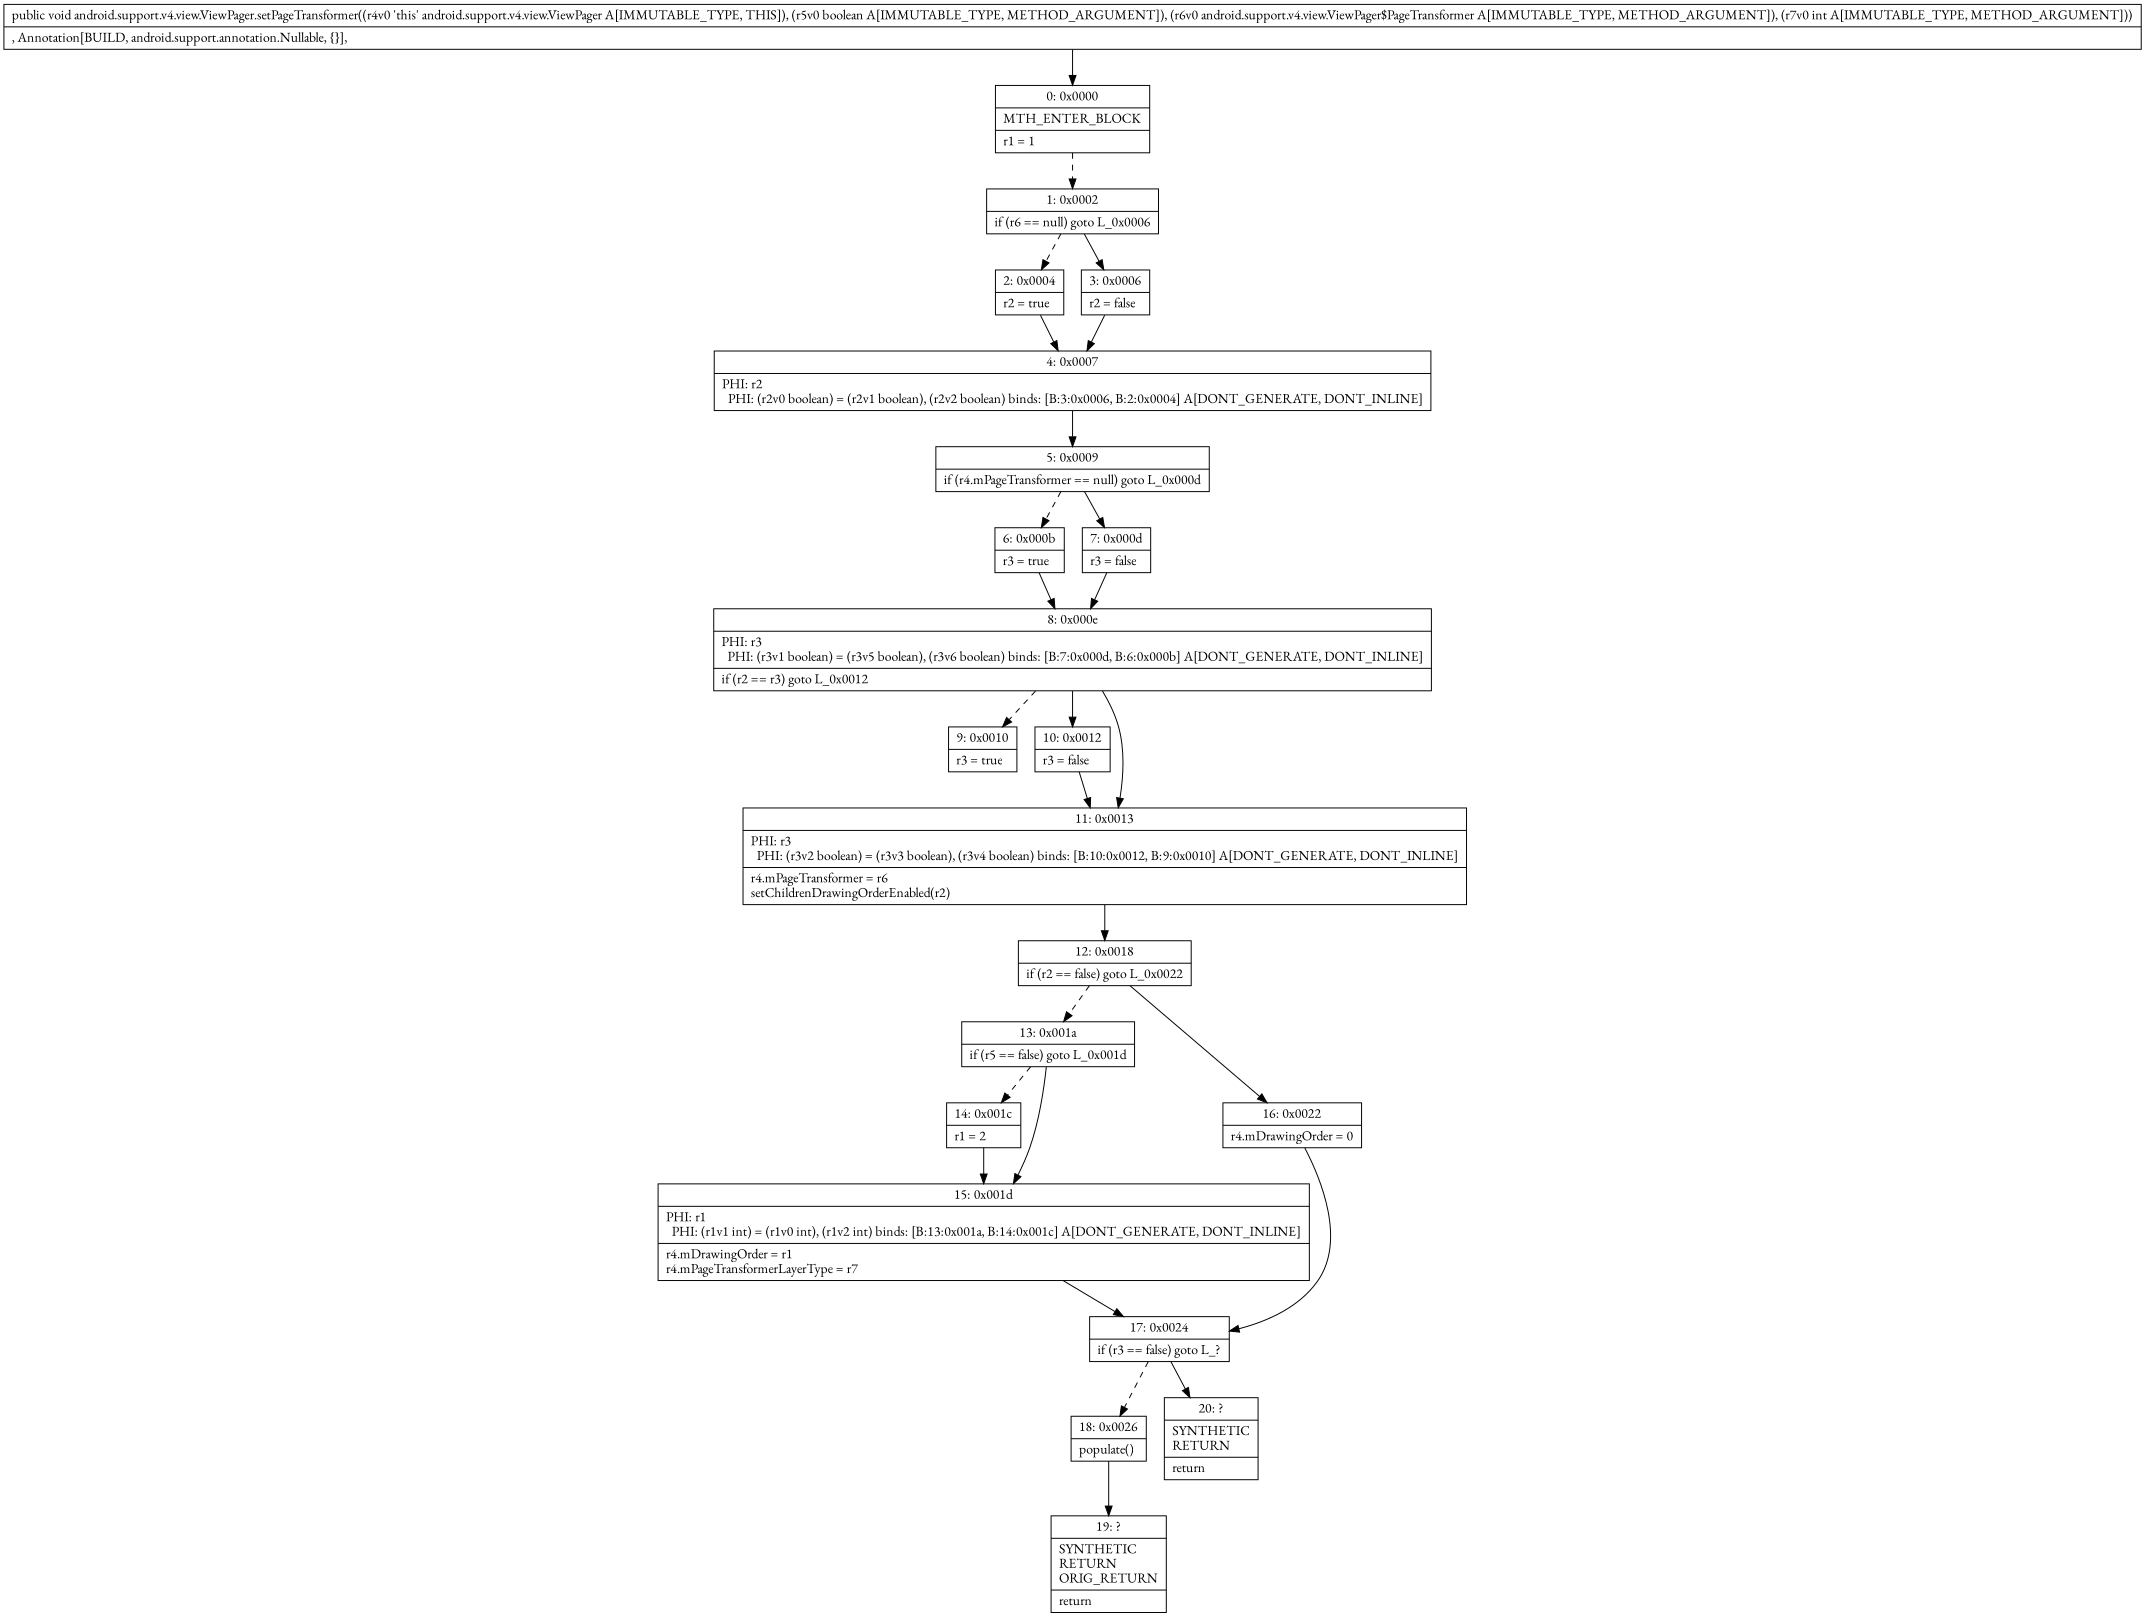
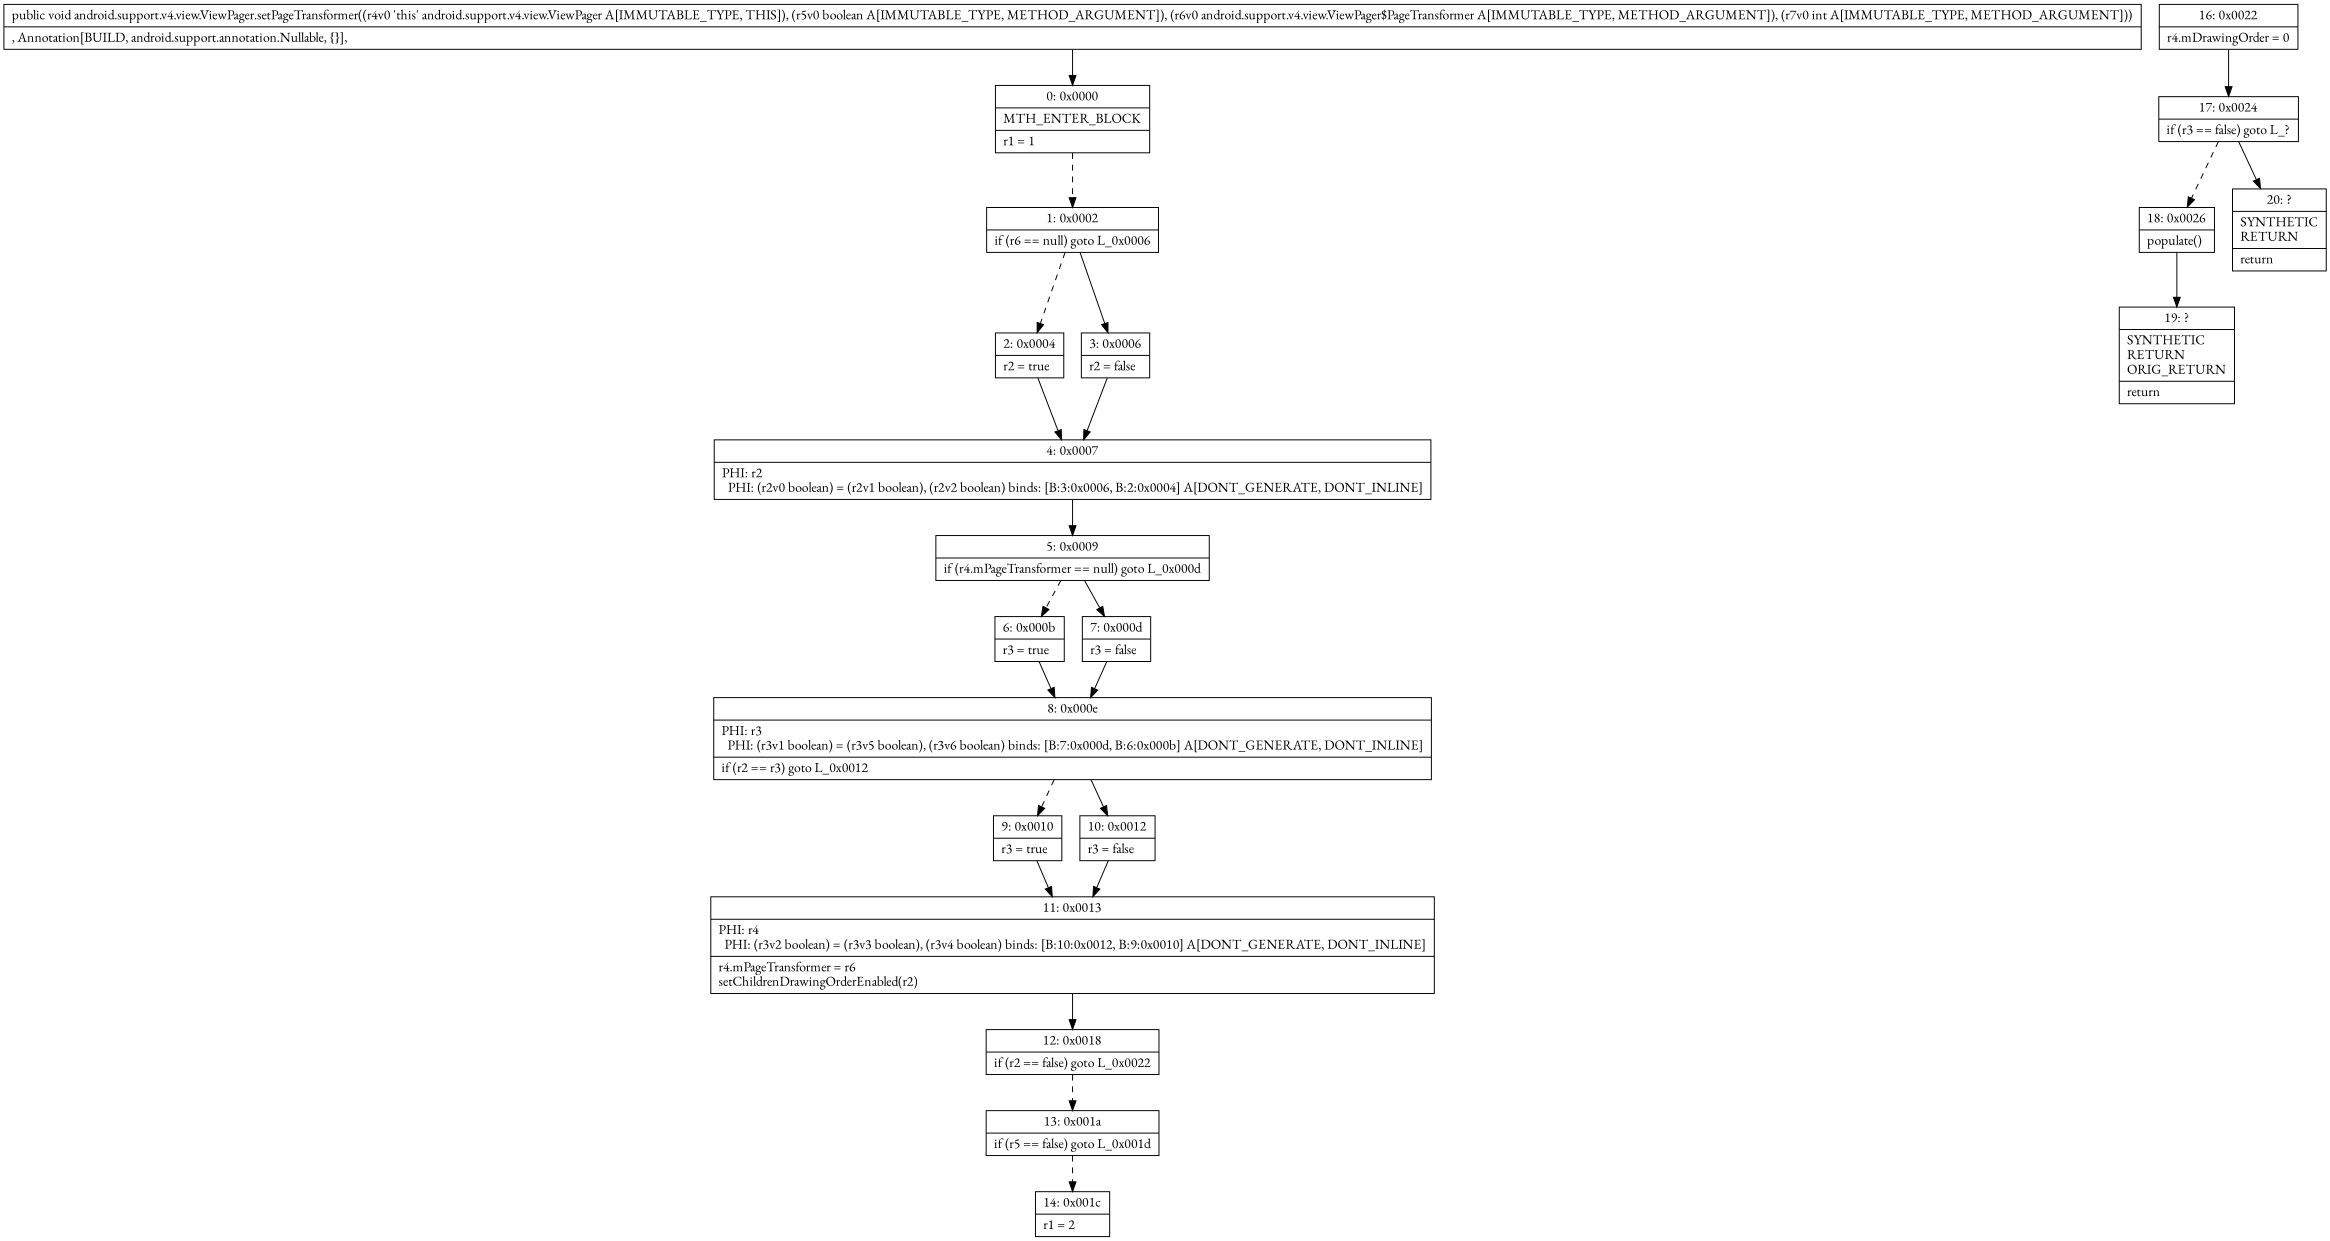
(1122, 743) -> (1043, 874)
(773, 841) -> (741, 930)
(1195, 1041) -> none
(984, 1232) -> none
